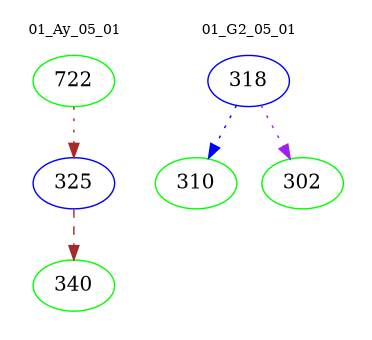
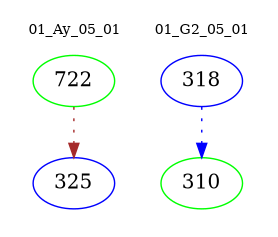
(303, 183) -> none
(74, 286) -> none
